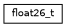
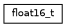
(33, 14) -> (33, 14)
